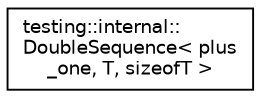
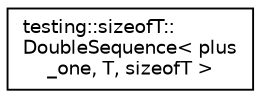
(130, 49) -> (130, 49)
